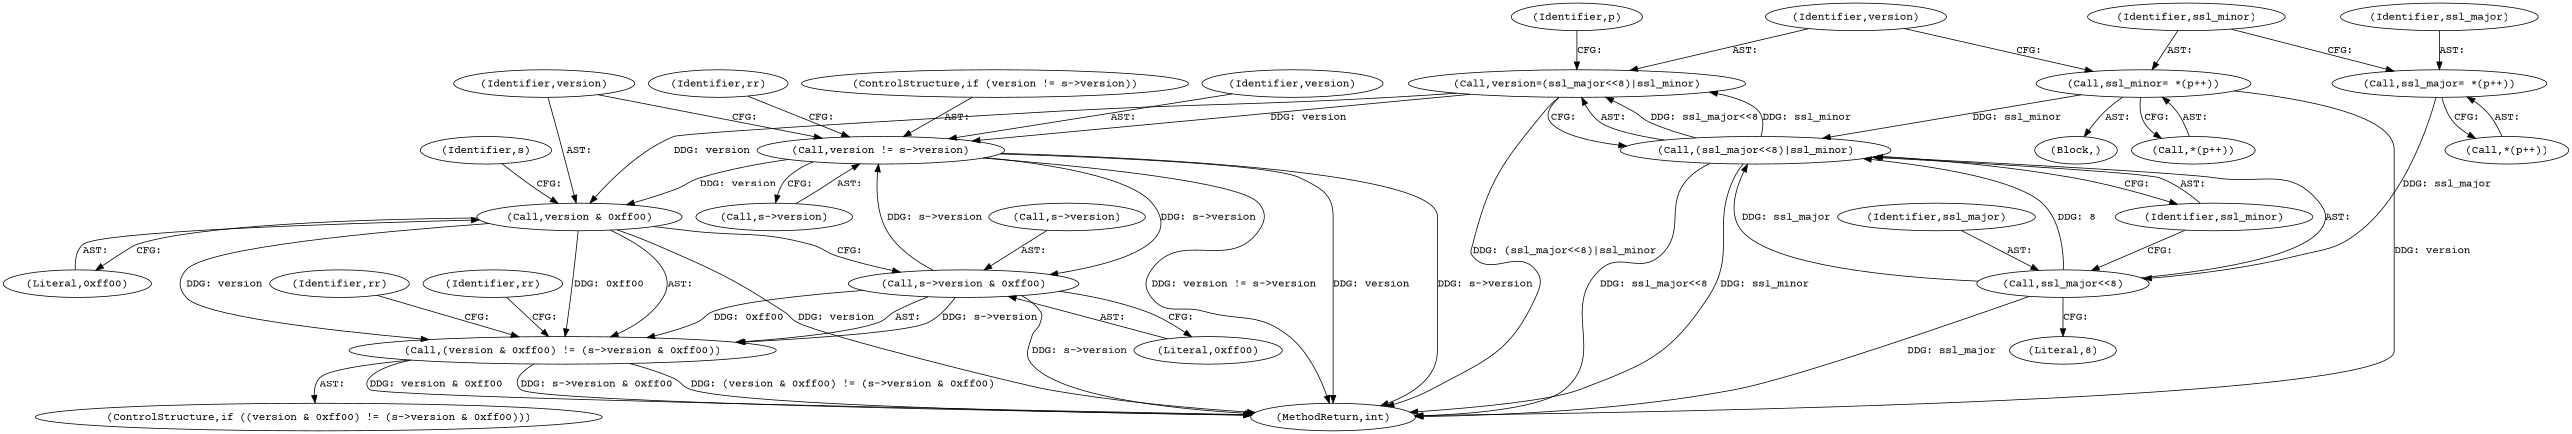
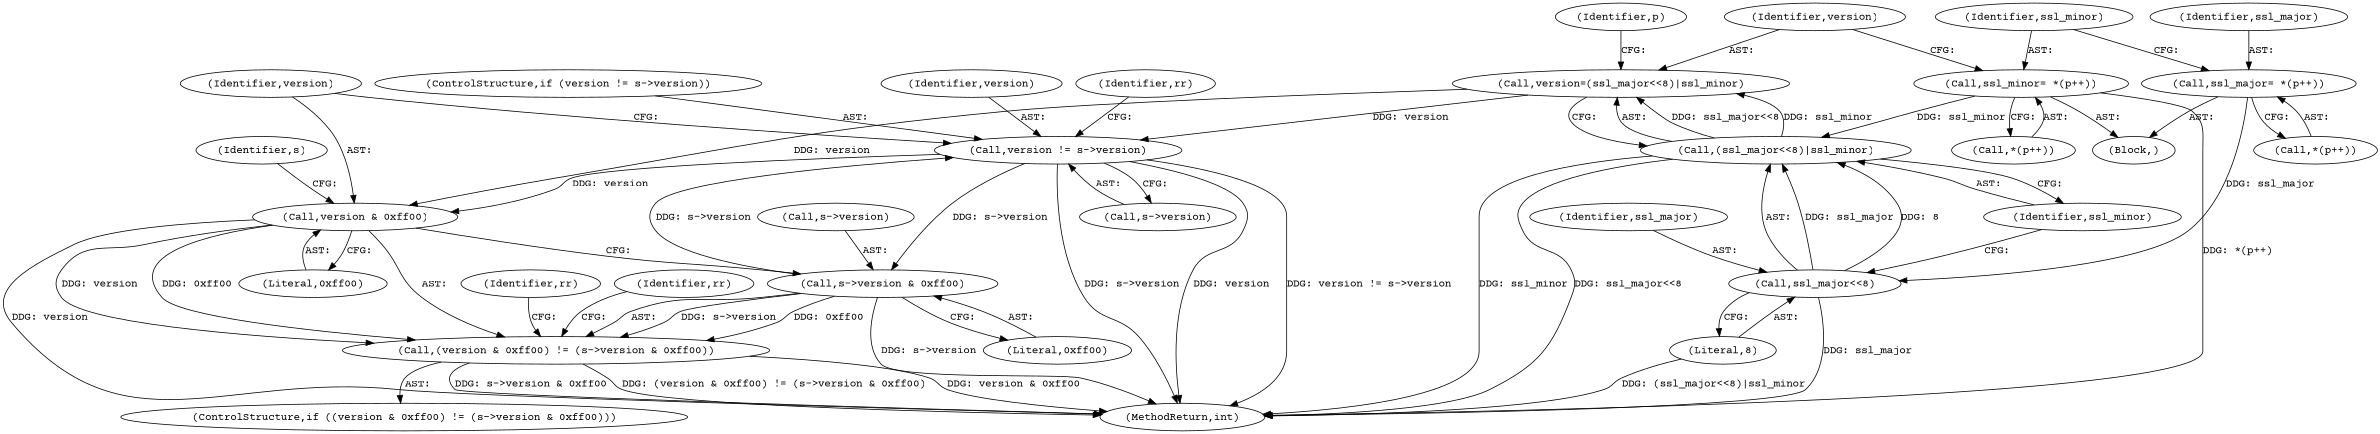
none -> (2186, 113)
(2432, 250) -> (2238, 250)
(1518, 261) -> (1502, 406)
none -> (1763, 319)
